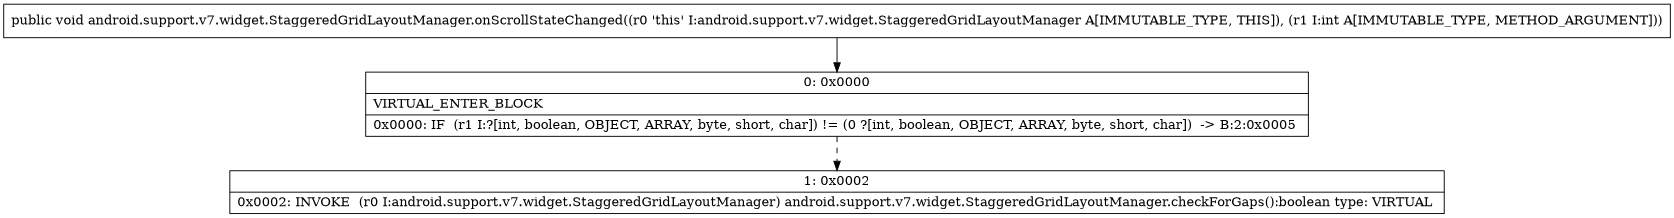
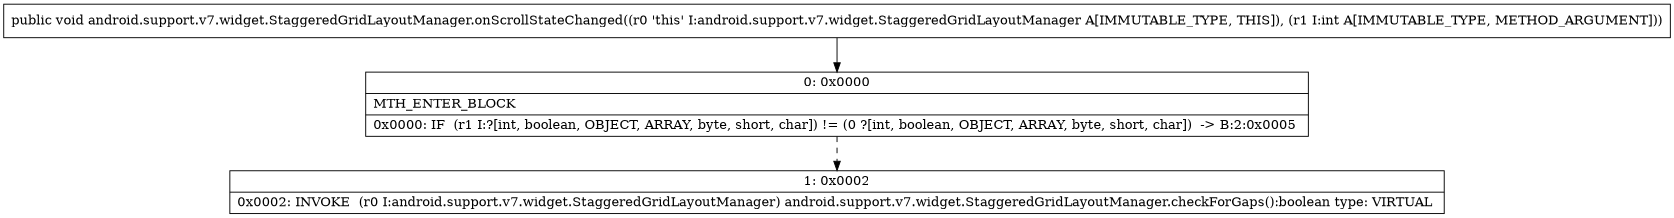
(458, 104) -> (445, 104)
